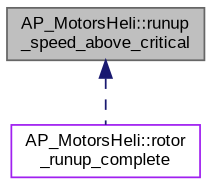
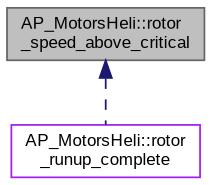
(106, 34) -> (106, 34)
